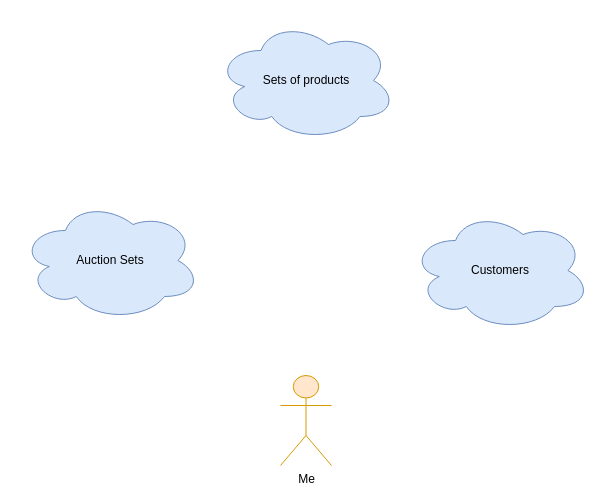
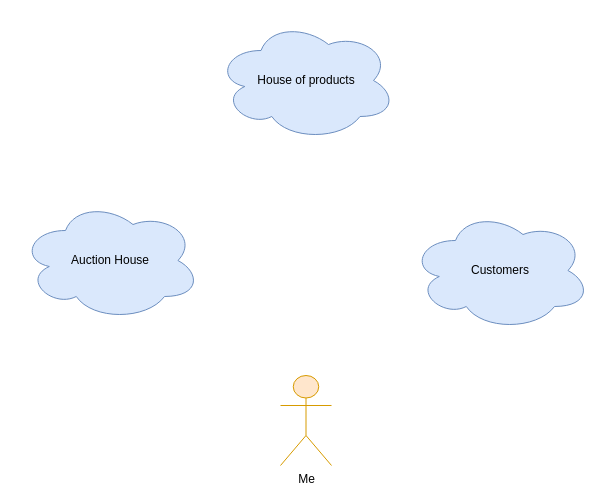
(307, 81) -> (307, 81)
(111, 261) -> (111, 261)
